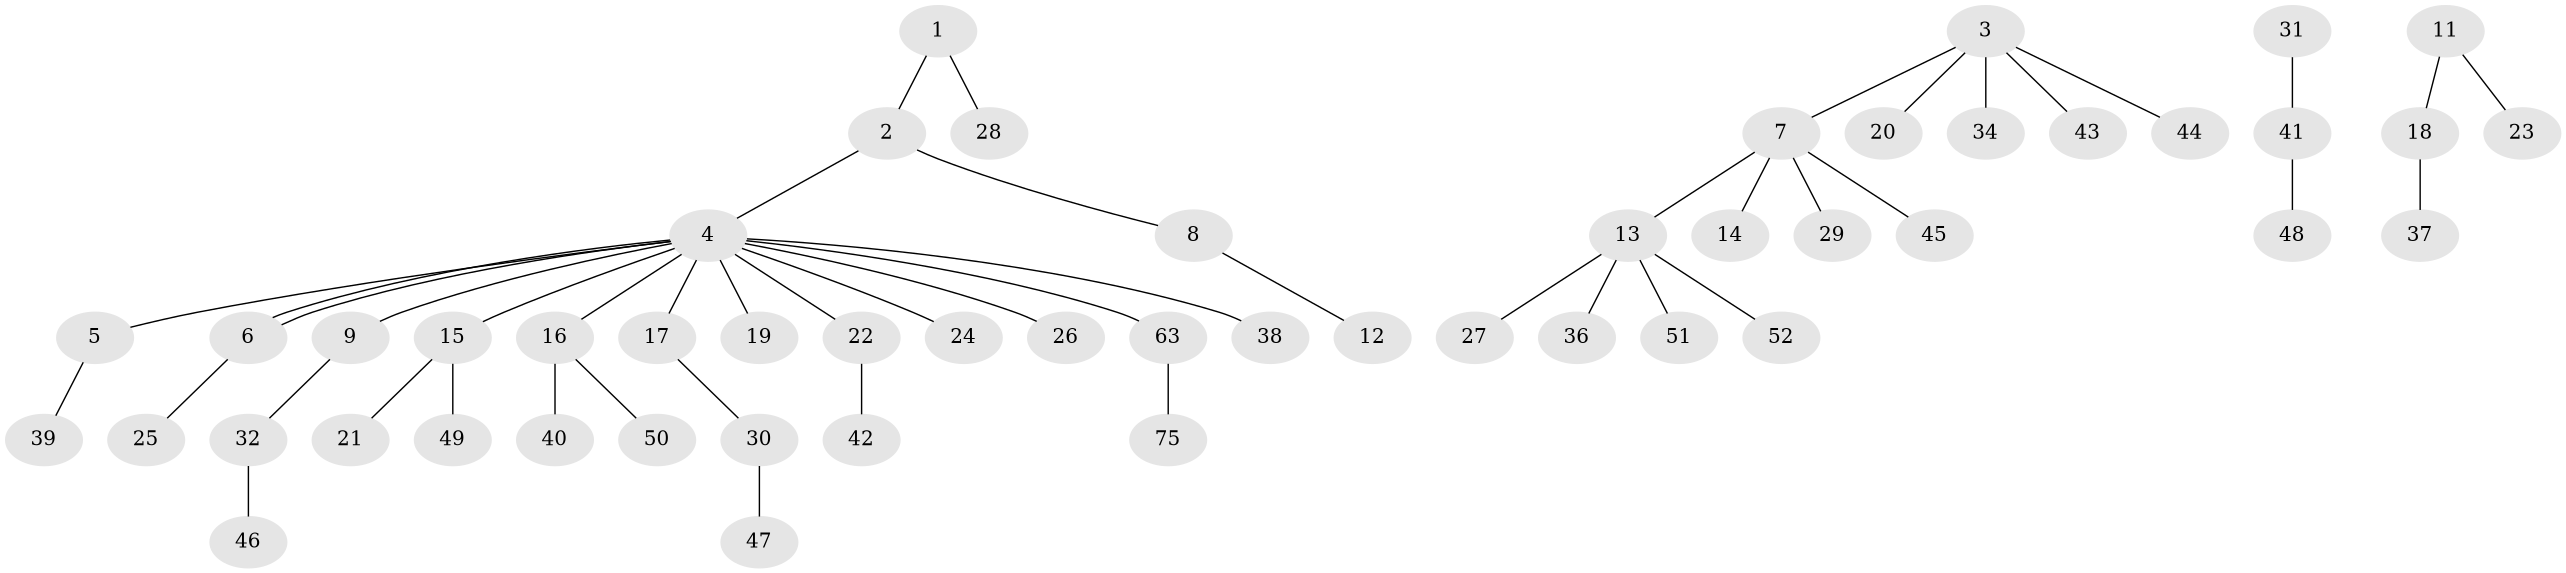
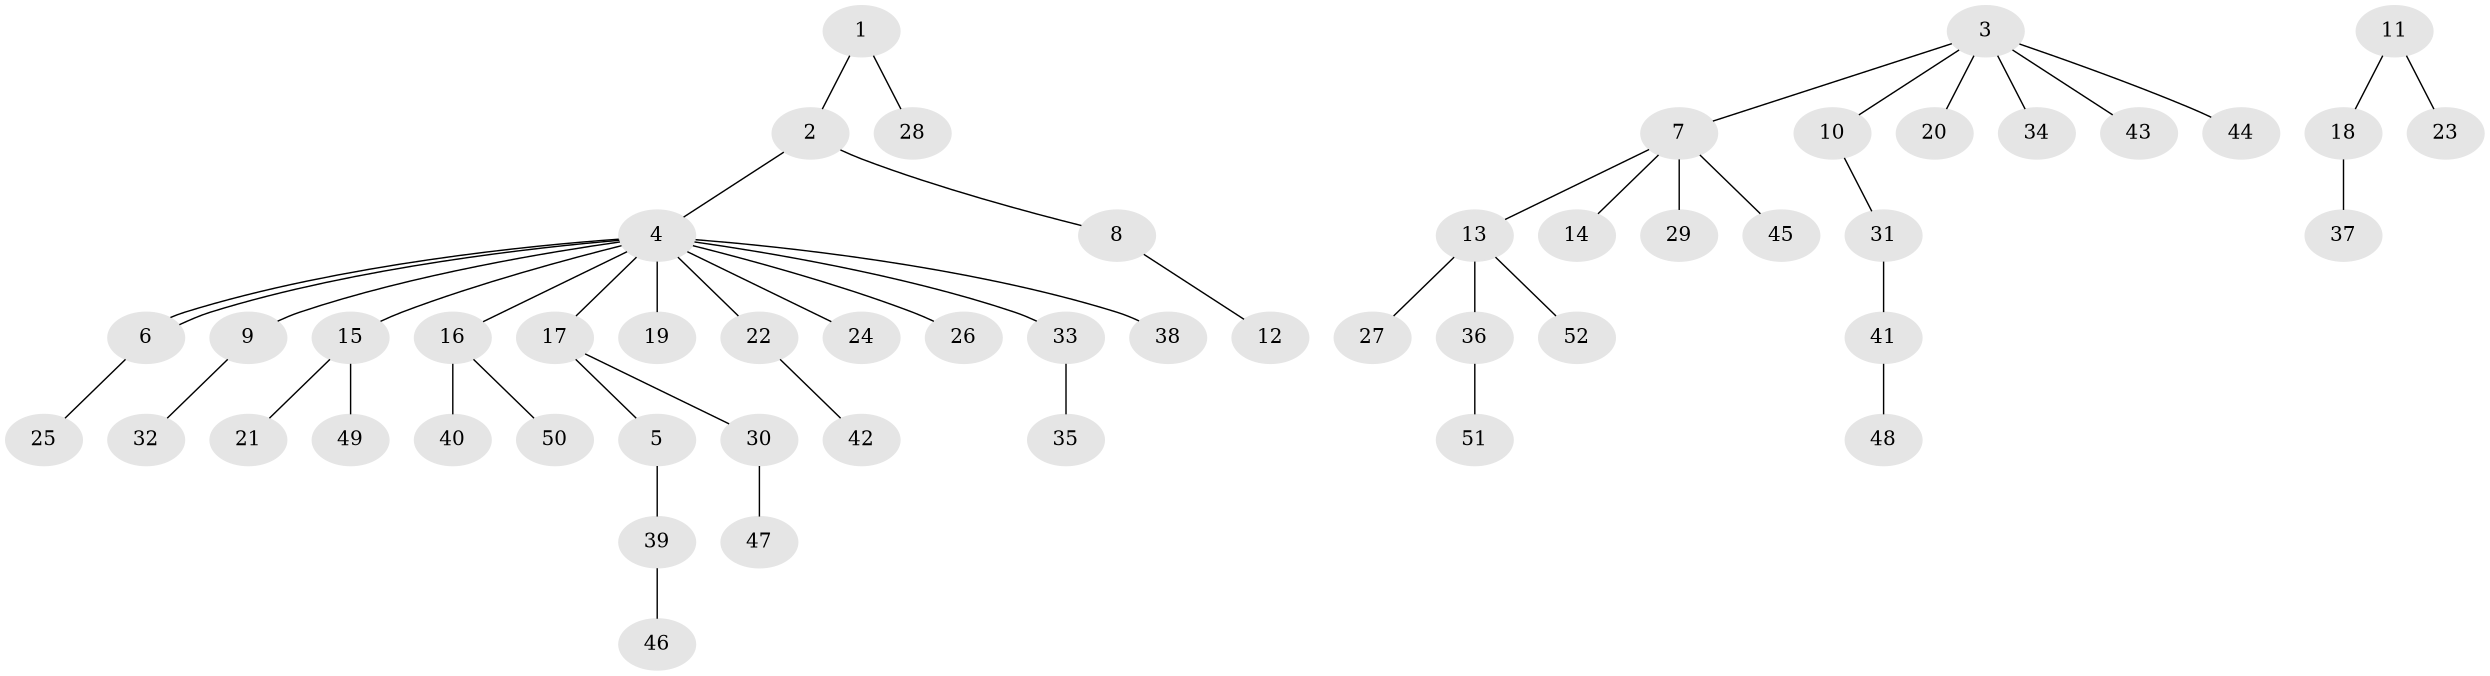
none -> (1833, 133)
(1654, 287) -> (1475, 389)
(332, 289) -> (606, 389)
(1168, 338) -> (1066, 338)
(1168, 440) -> (1066, 440)
(248, 491) -> (657, 593)
